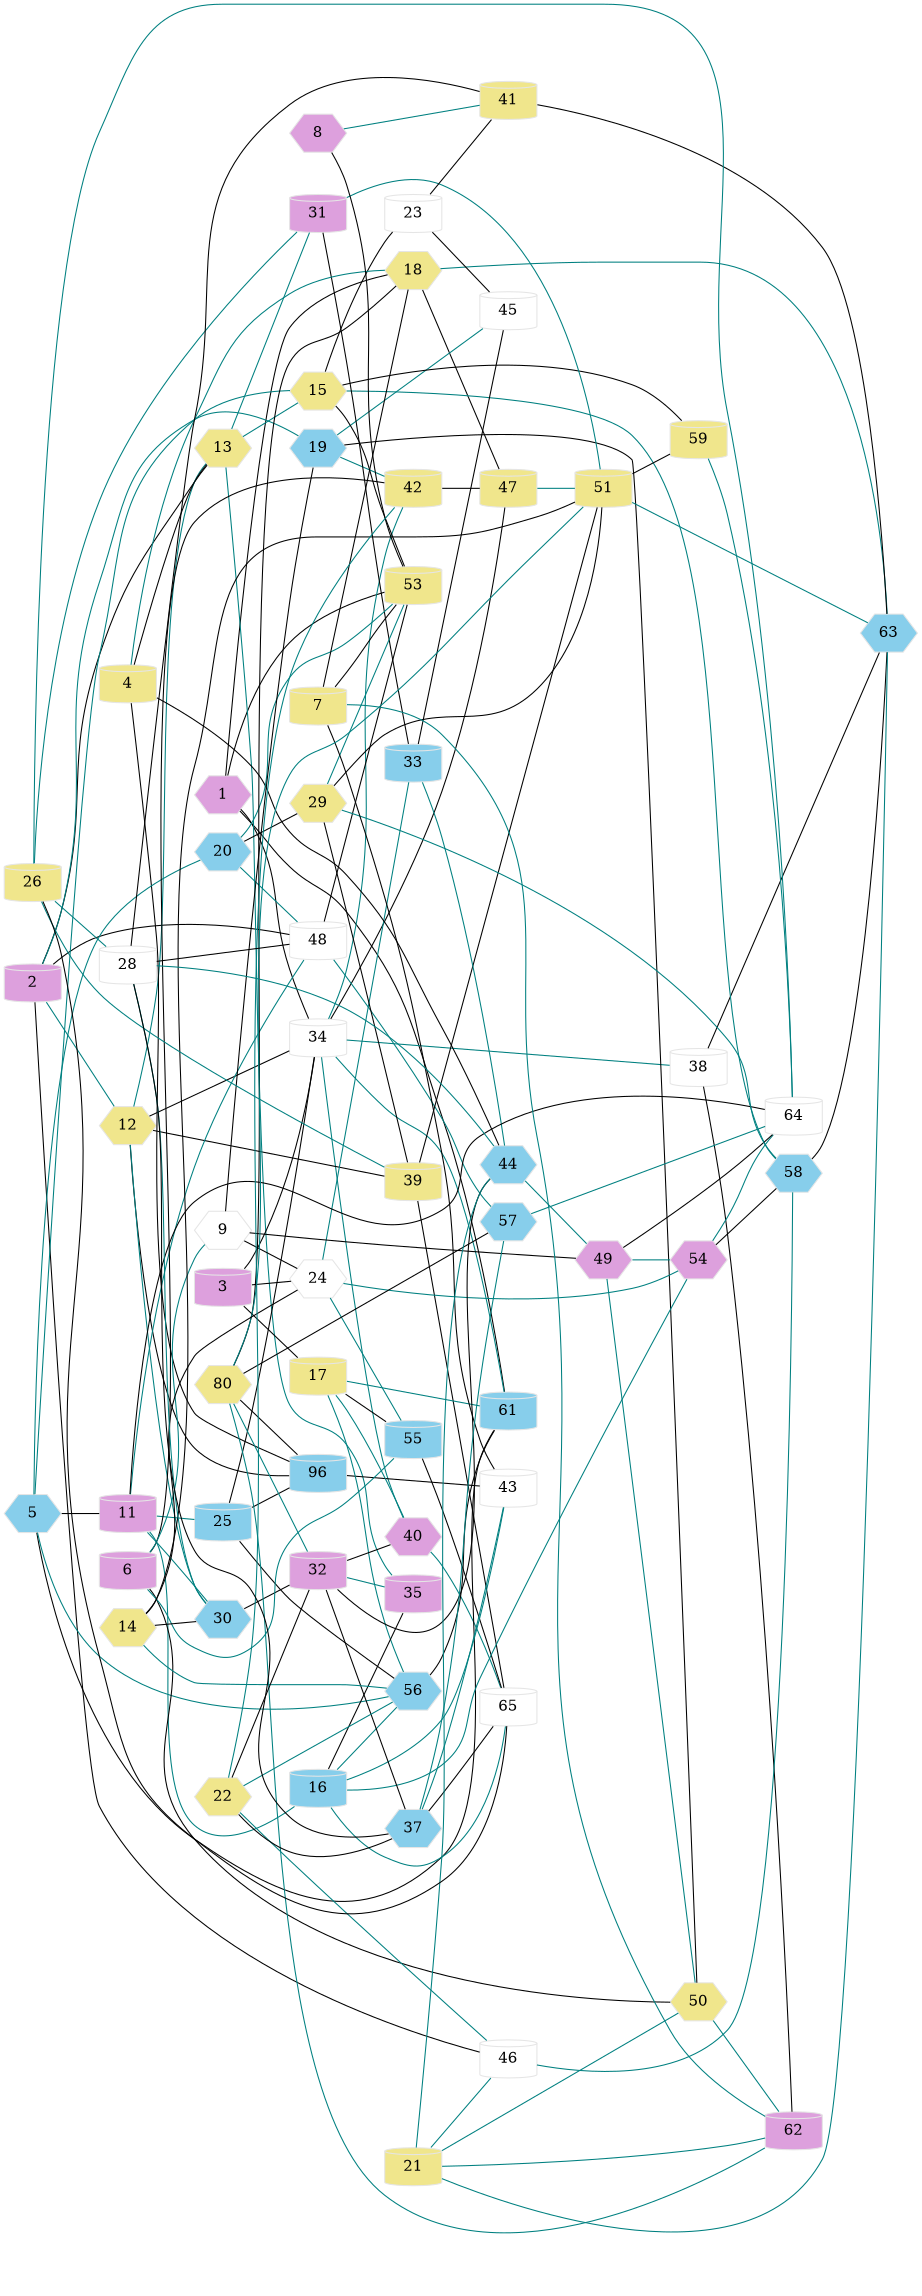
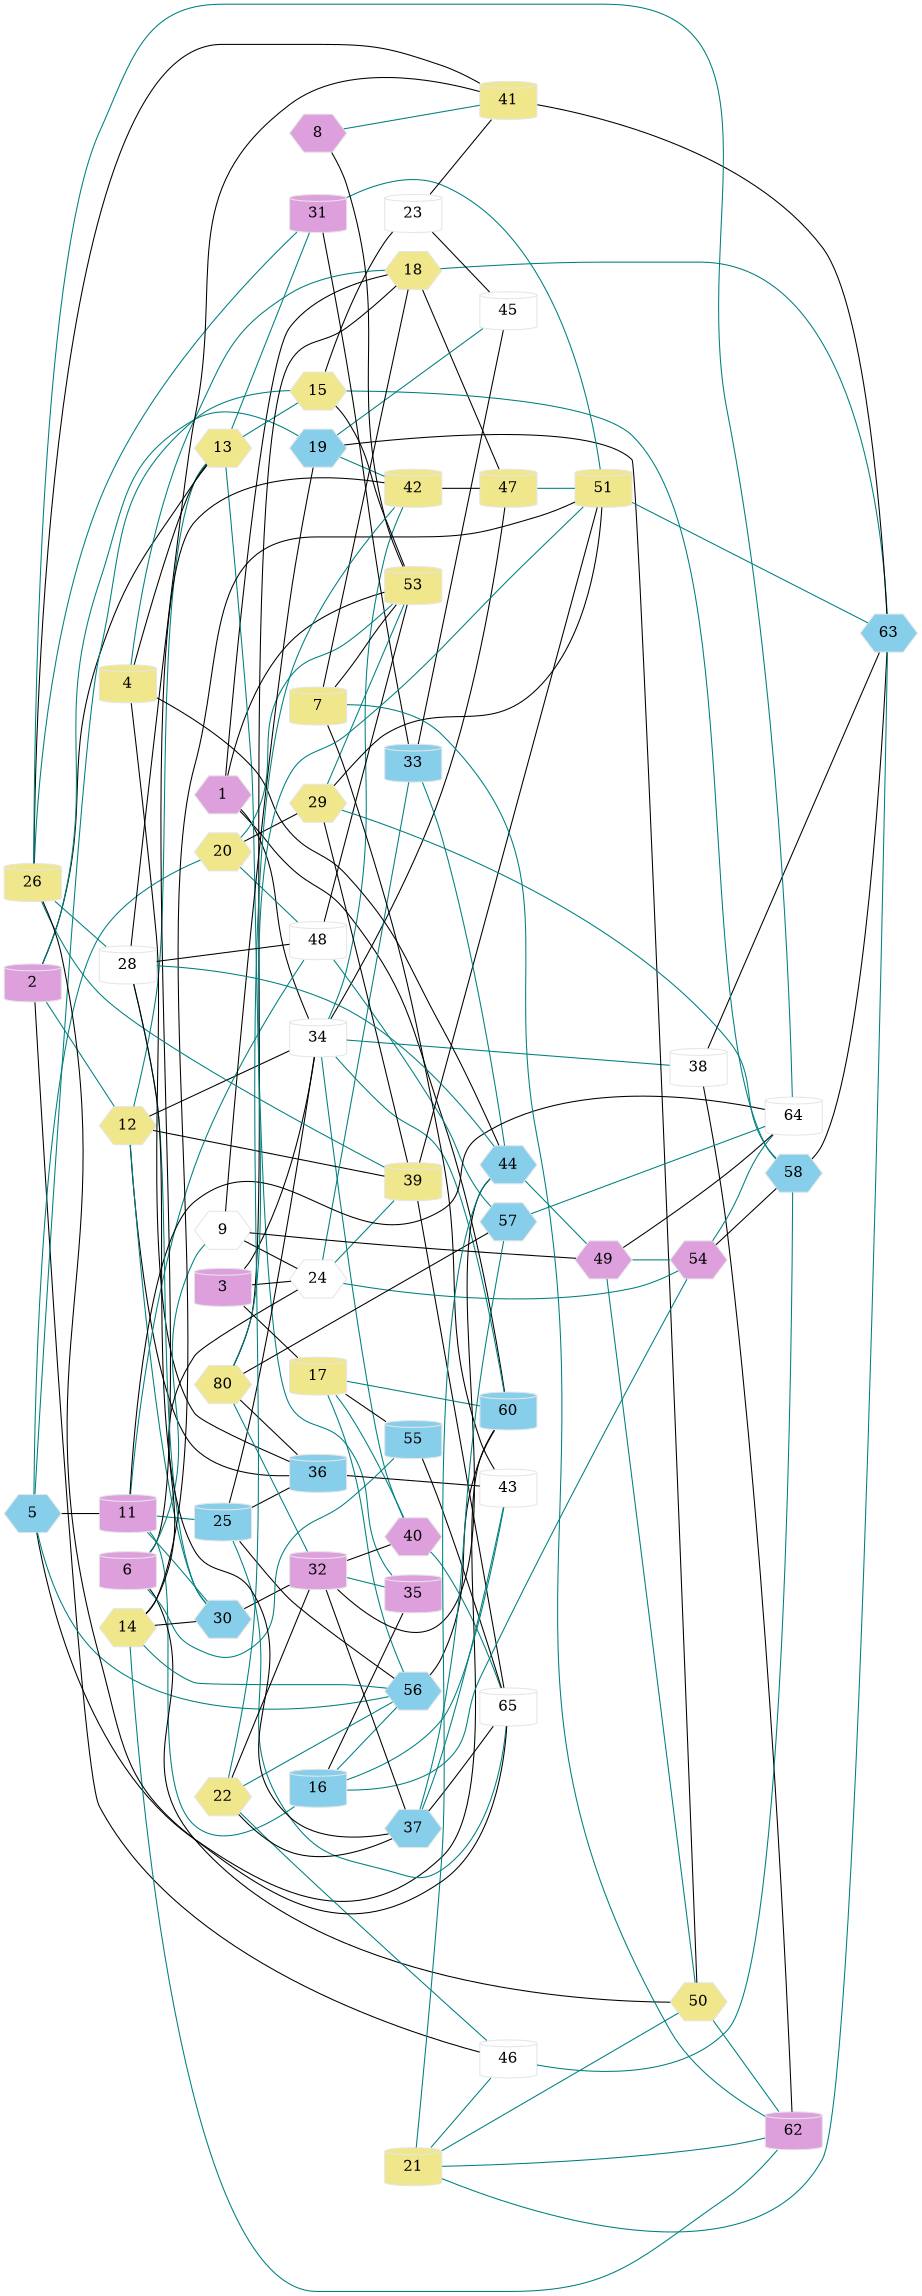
none -> (82, 297)
(699, 440) -> none
(223, 852) -> (223, 852)
(149, 927) -> none
(373, 1371) -> (365, 1231)
(508, 1411) -> (508, 1411)
(318, 1473) -> (318, 1473)
(458, 1843) -> (305, 1835)
(303, 2009) -> (247, 2232)
